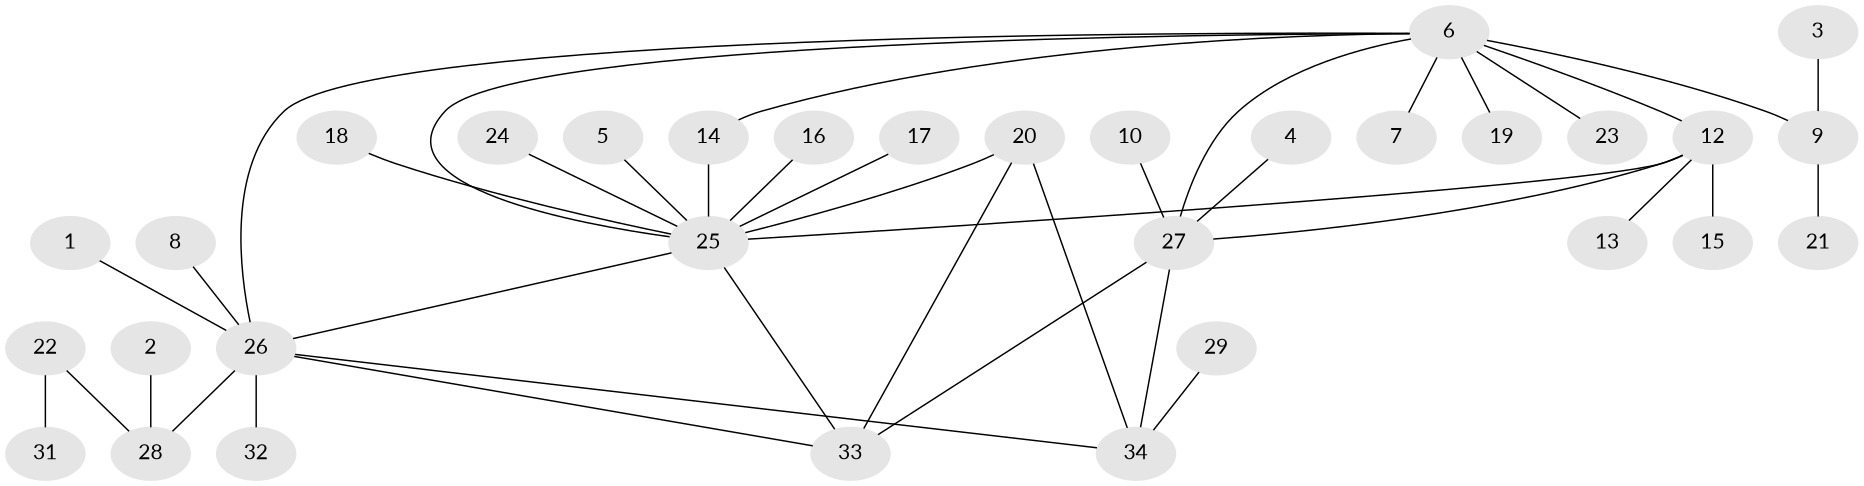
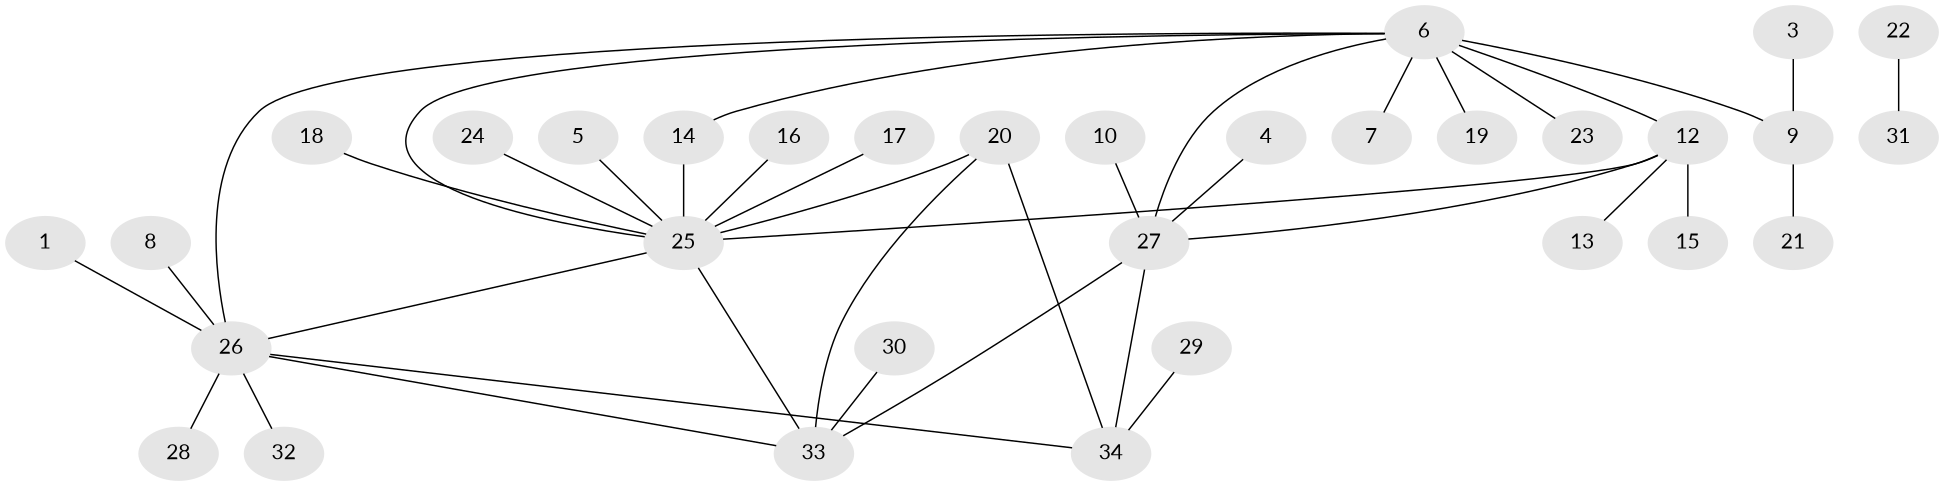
(151, 348) -> none
none -> (894, 348)
(98, 401) -> none
